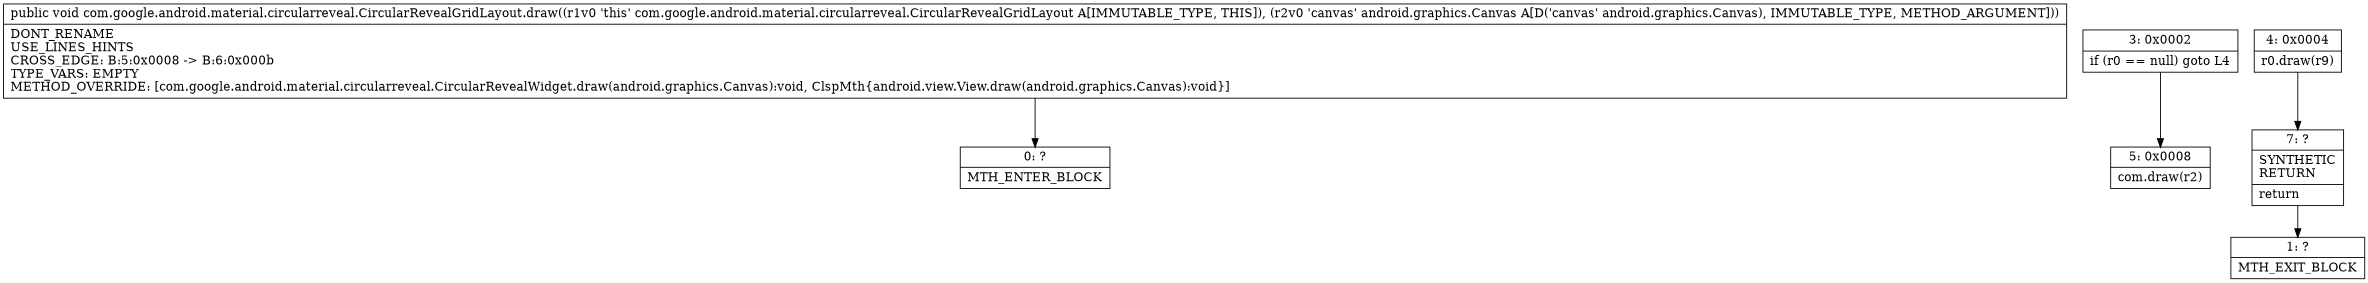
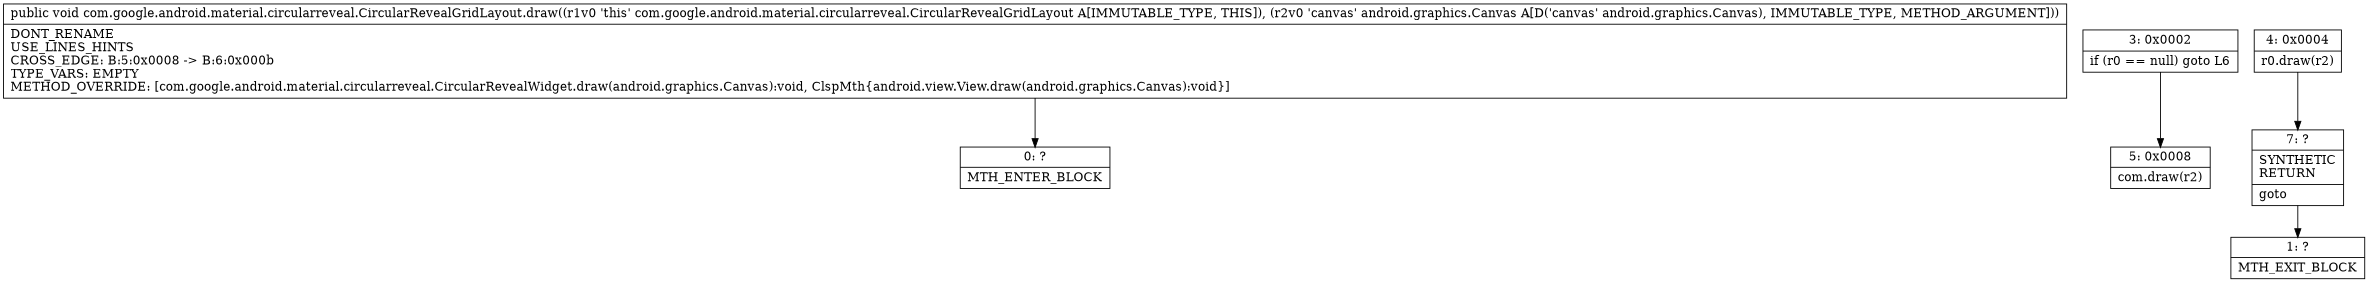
(2160, 61) -> (2160, 61)
(2298, 61) -> (2298, 61)
(2279, 195) -> (2273, 195)
